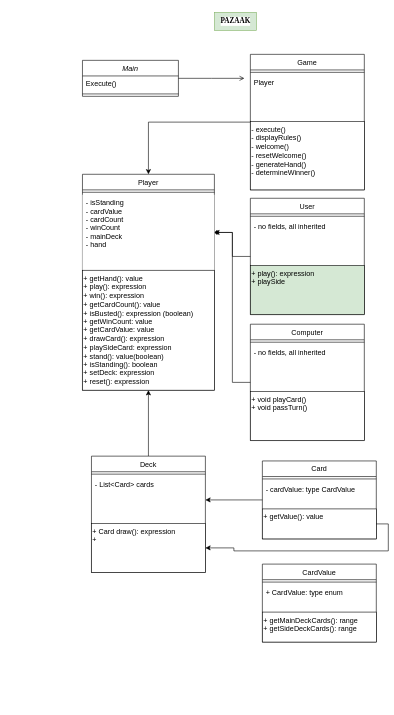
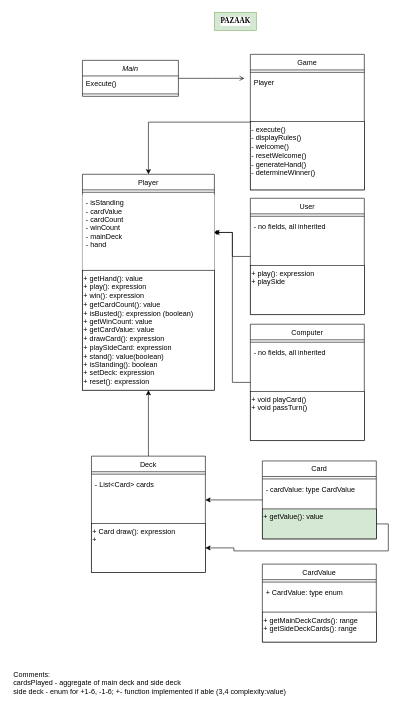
(308, 290) -> (308, 290)
(320, 524) -> (320, 524)
none -> (177, 684)
